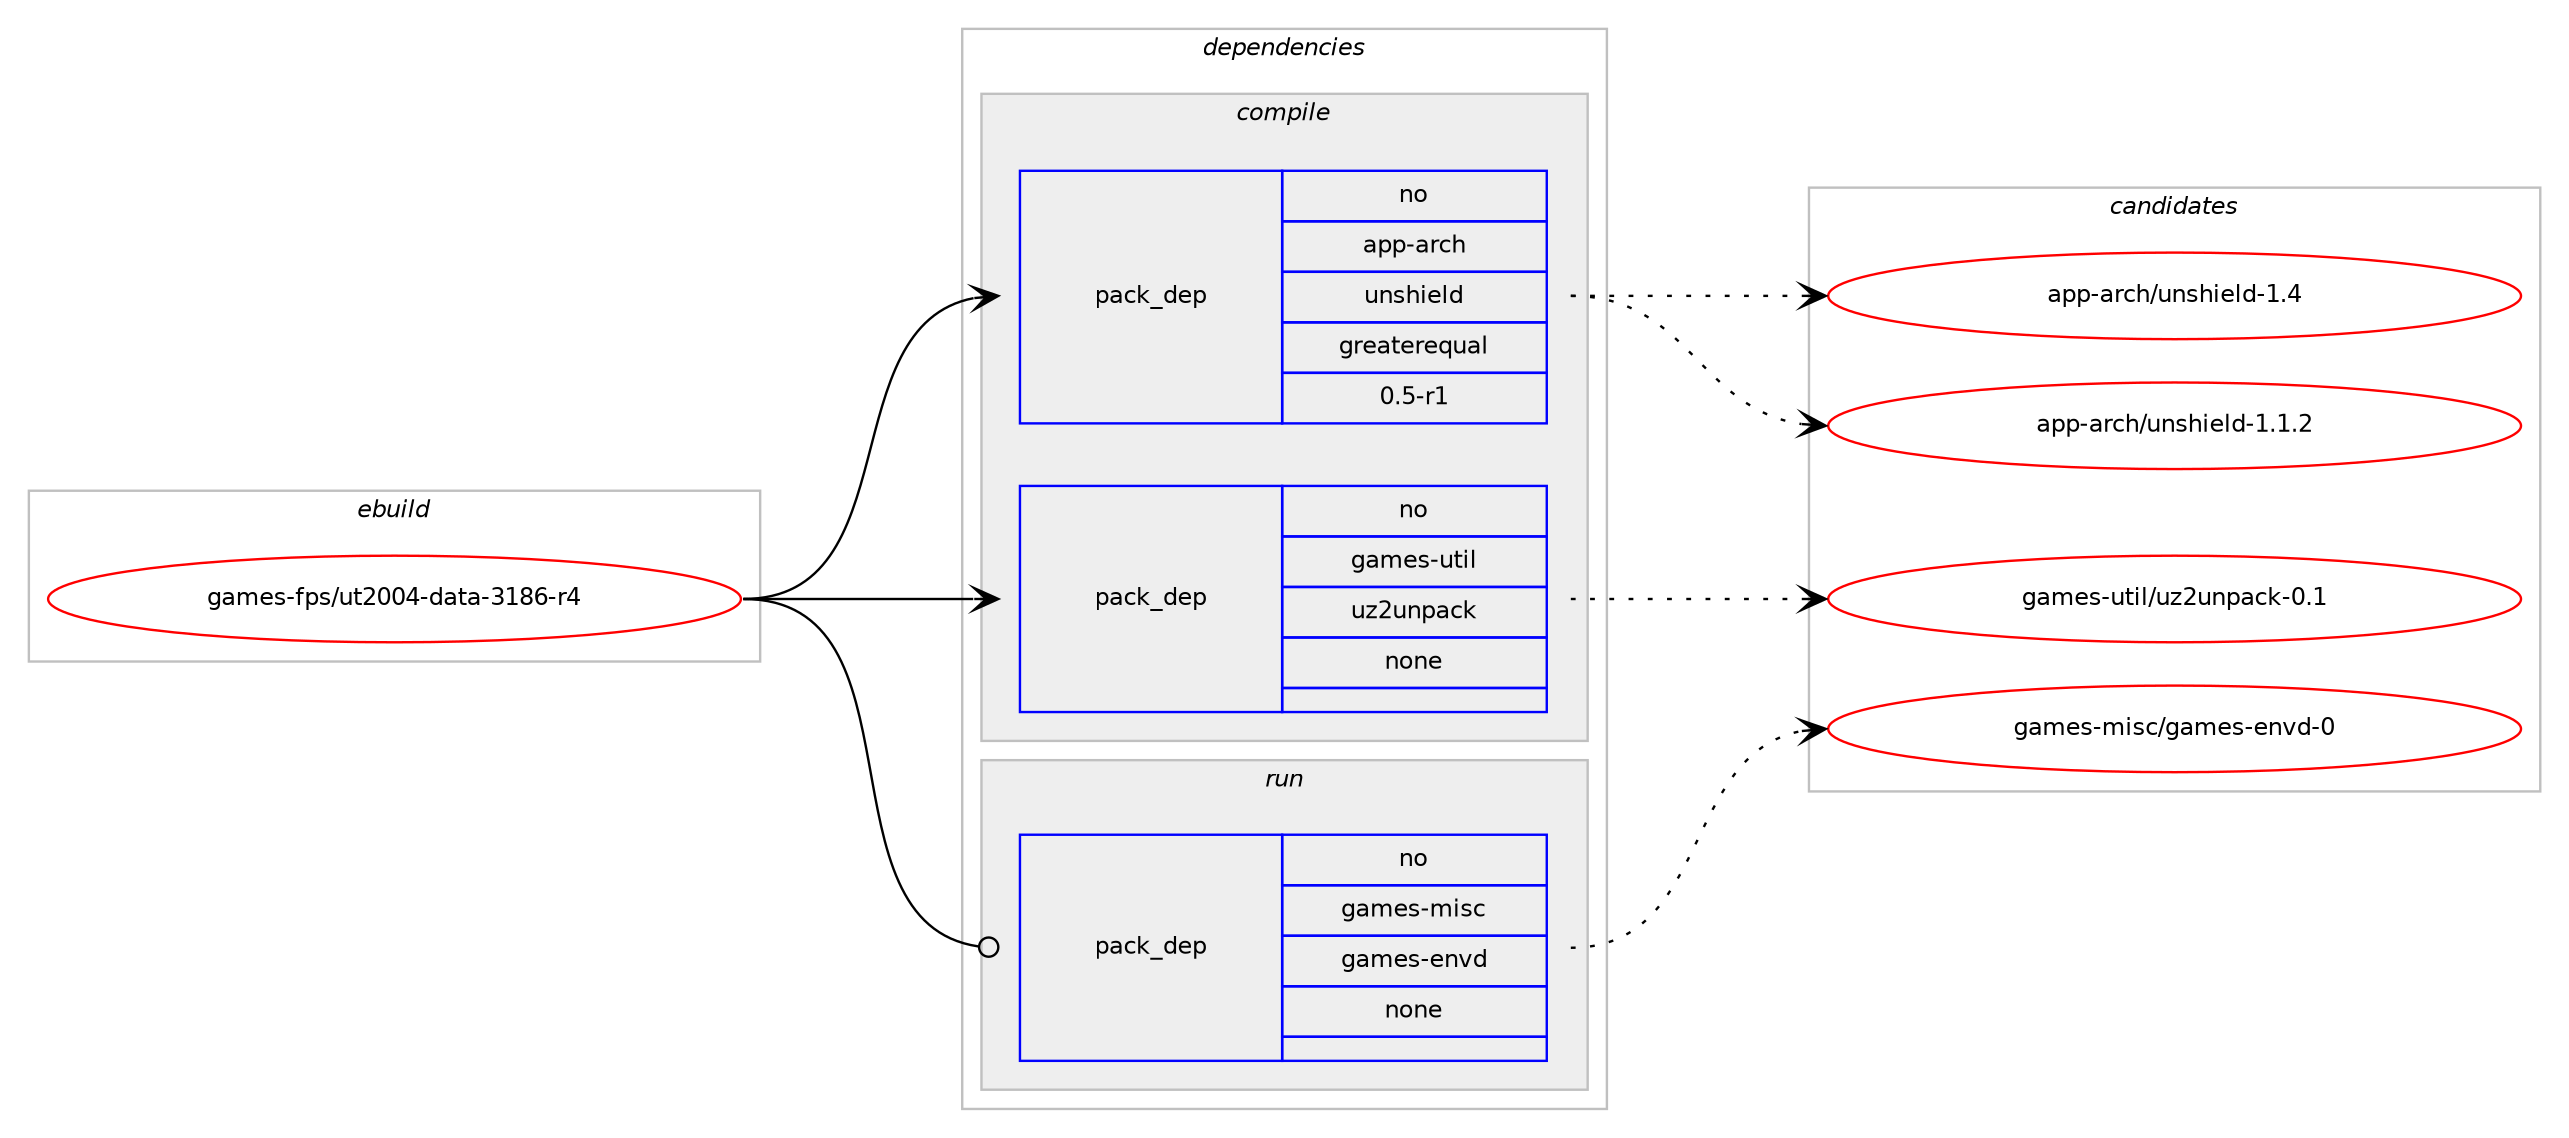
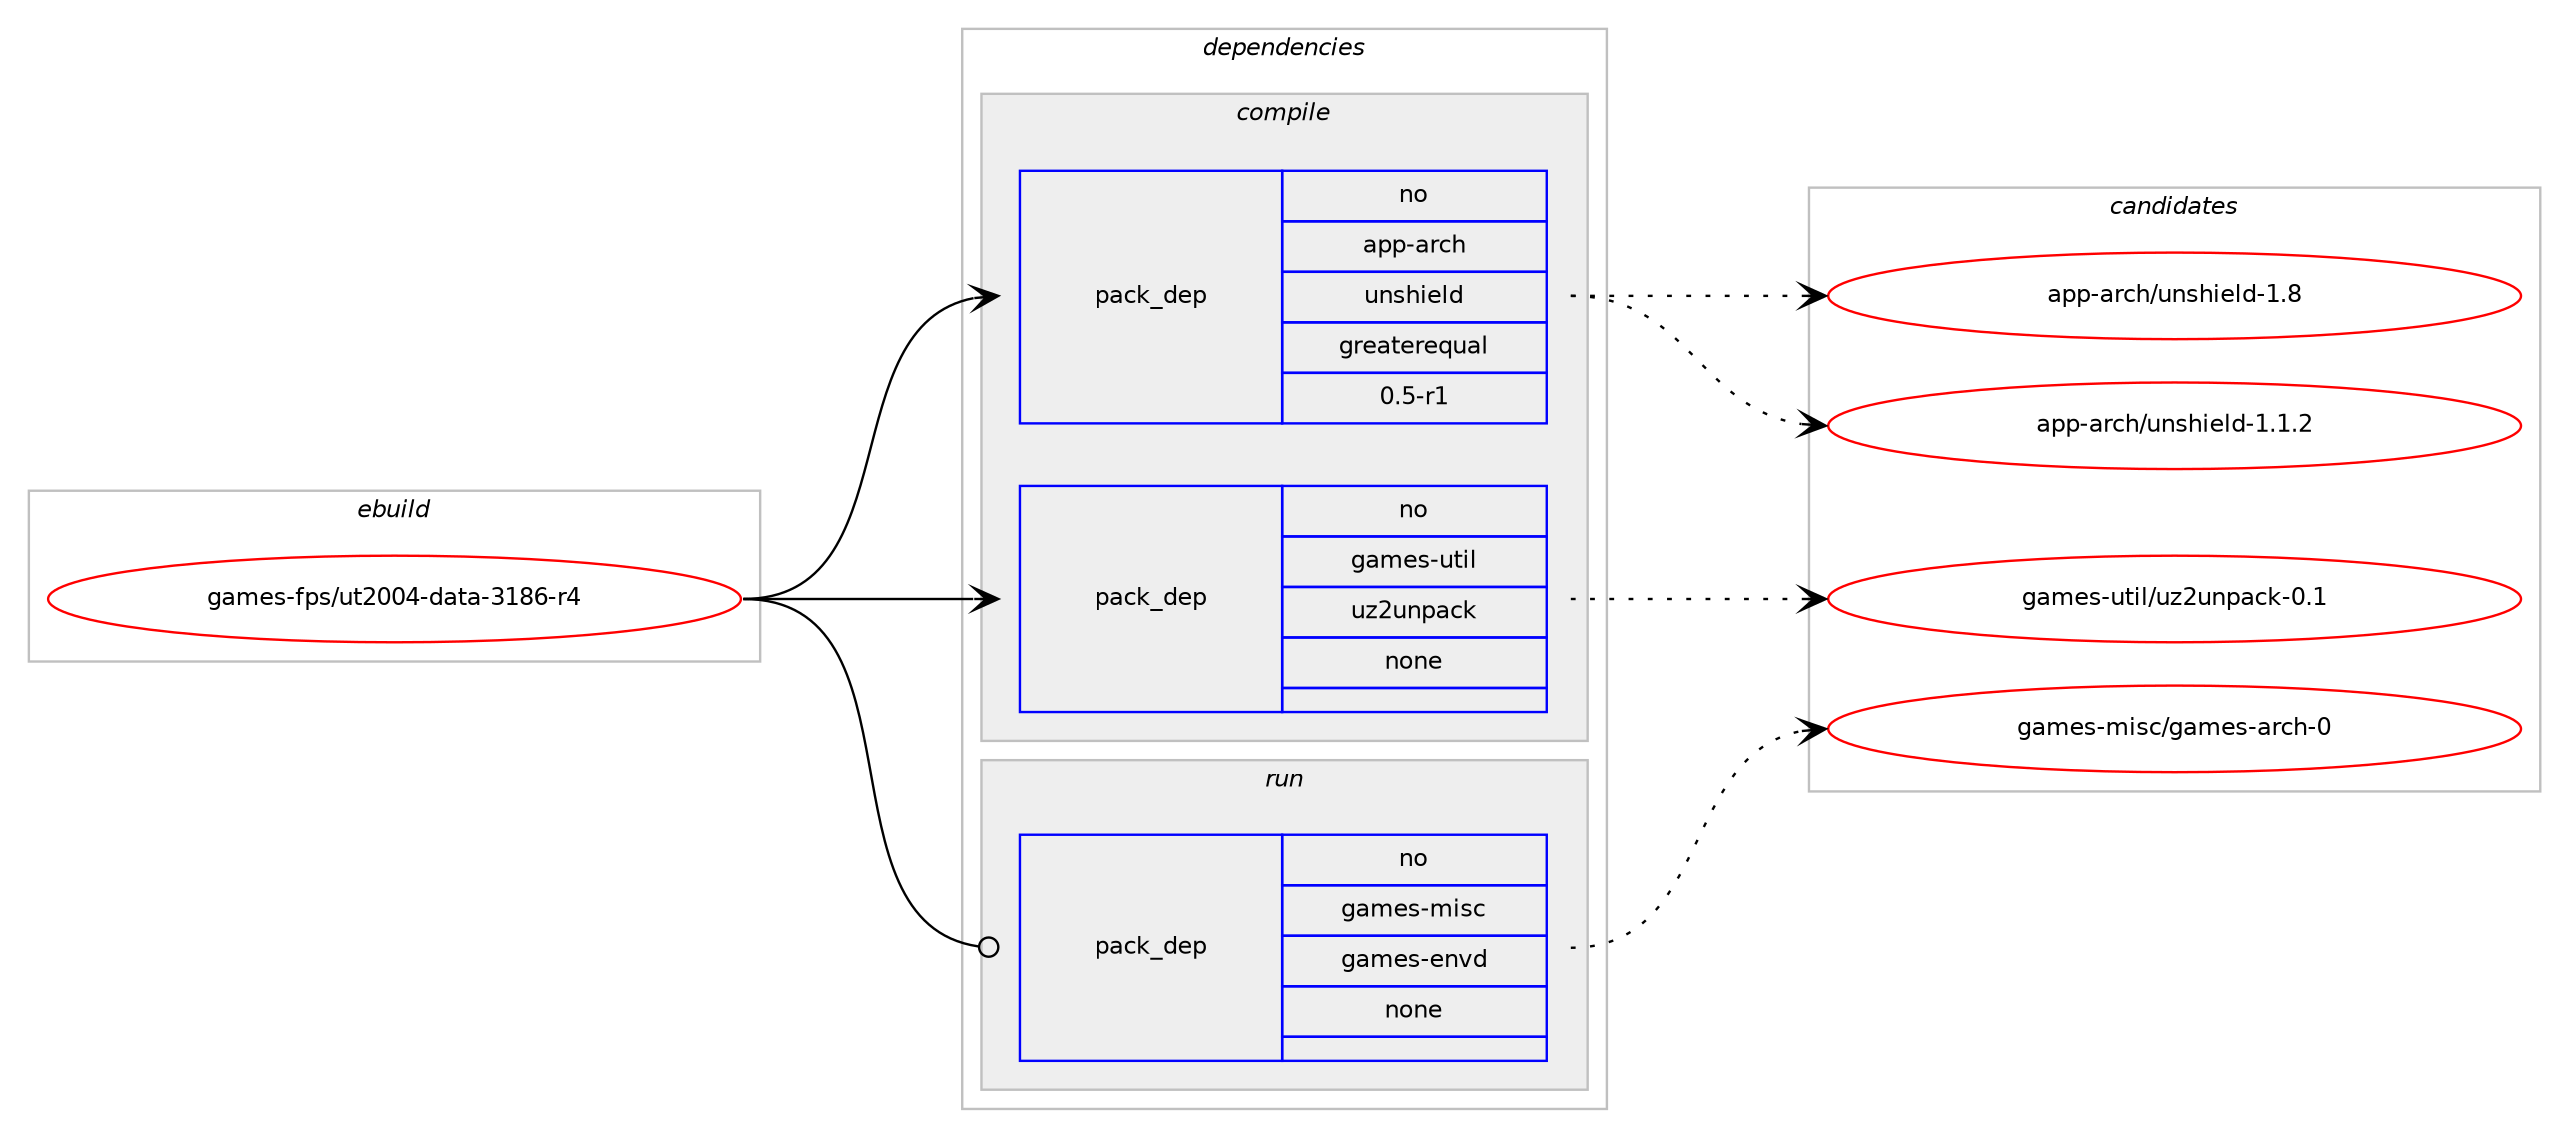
(2175, 296) -> (2175, 296)
(2175, 729) -> (2175, 729)
